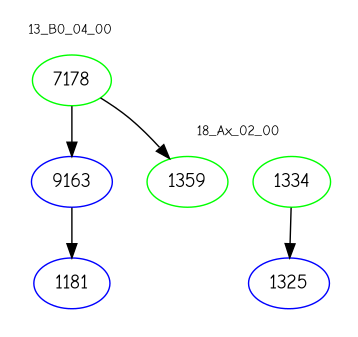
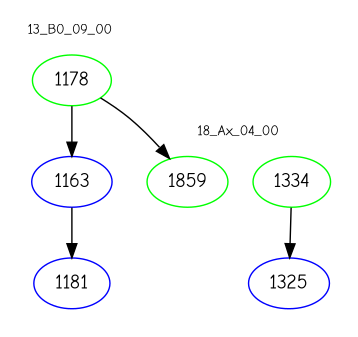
(70, 30) -> (70, 30)
(72, 80) -> (72, 80)
(238, 132) -> (238, 132)
(72, 182) -> (72, 182)
(187, 182) -> (187, 182)
